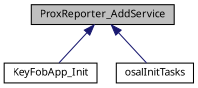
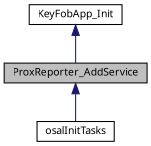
(73, 48) -> (76, 49)
